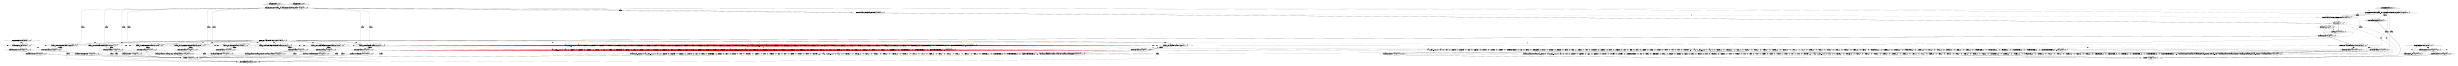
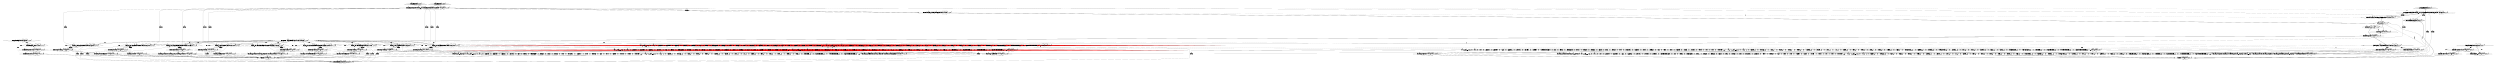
none -> (997, 54)
